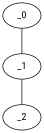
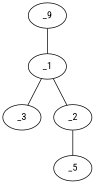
(22, 16) -> (47, 16)
none -> (22, 117)
none -> (73, 168)
